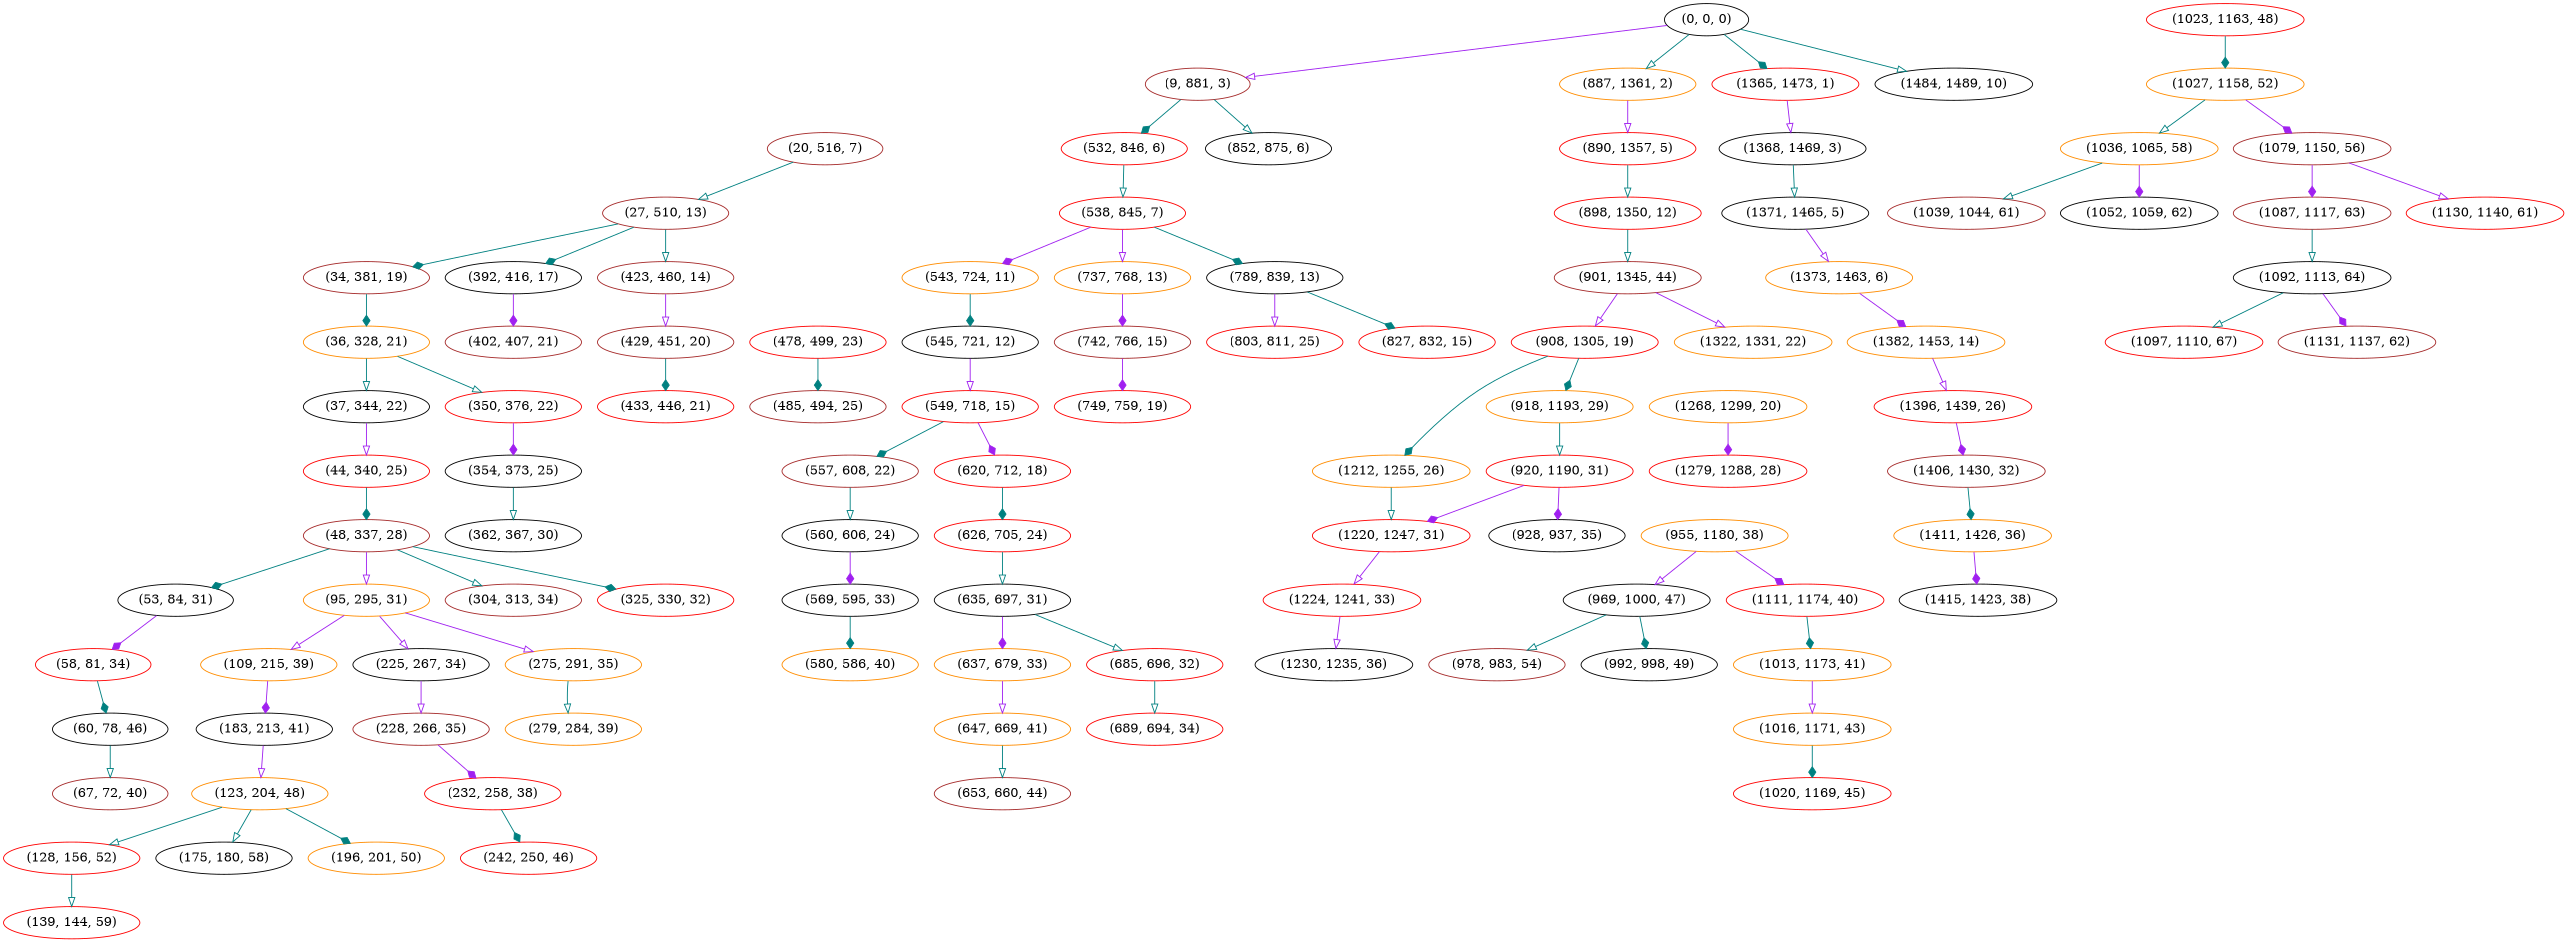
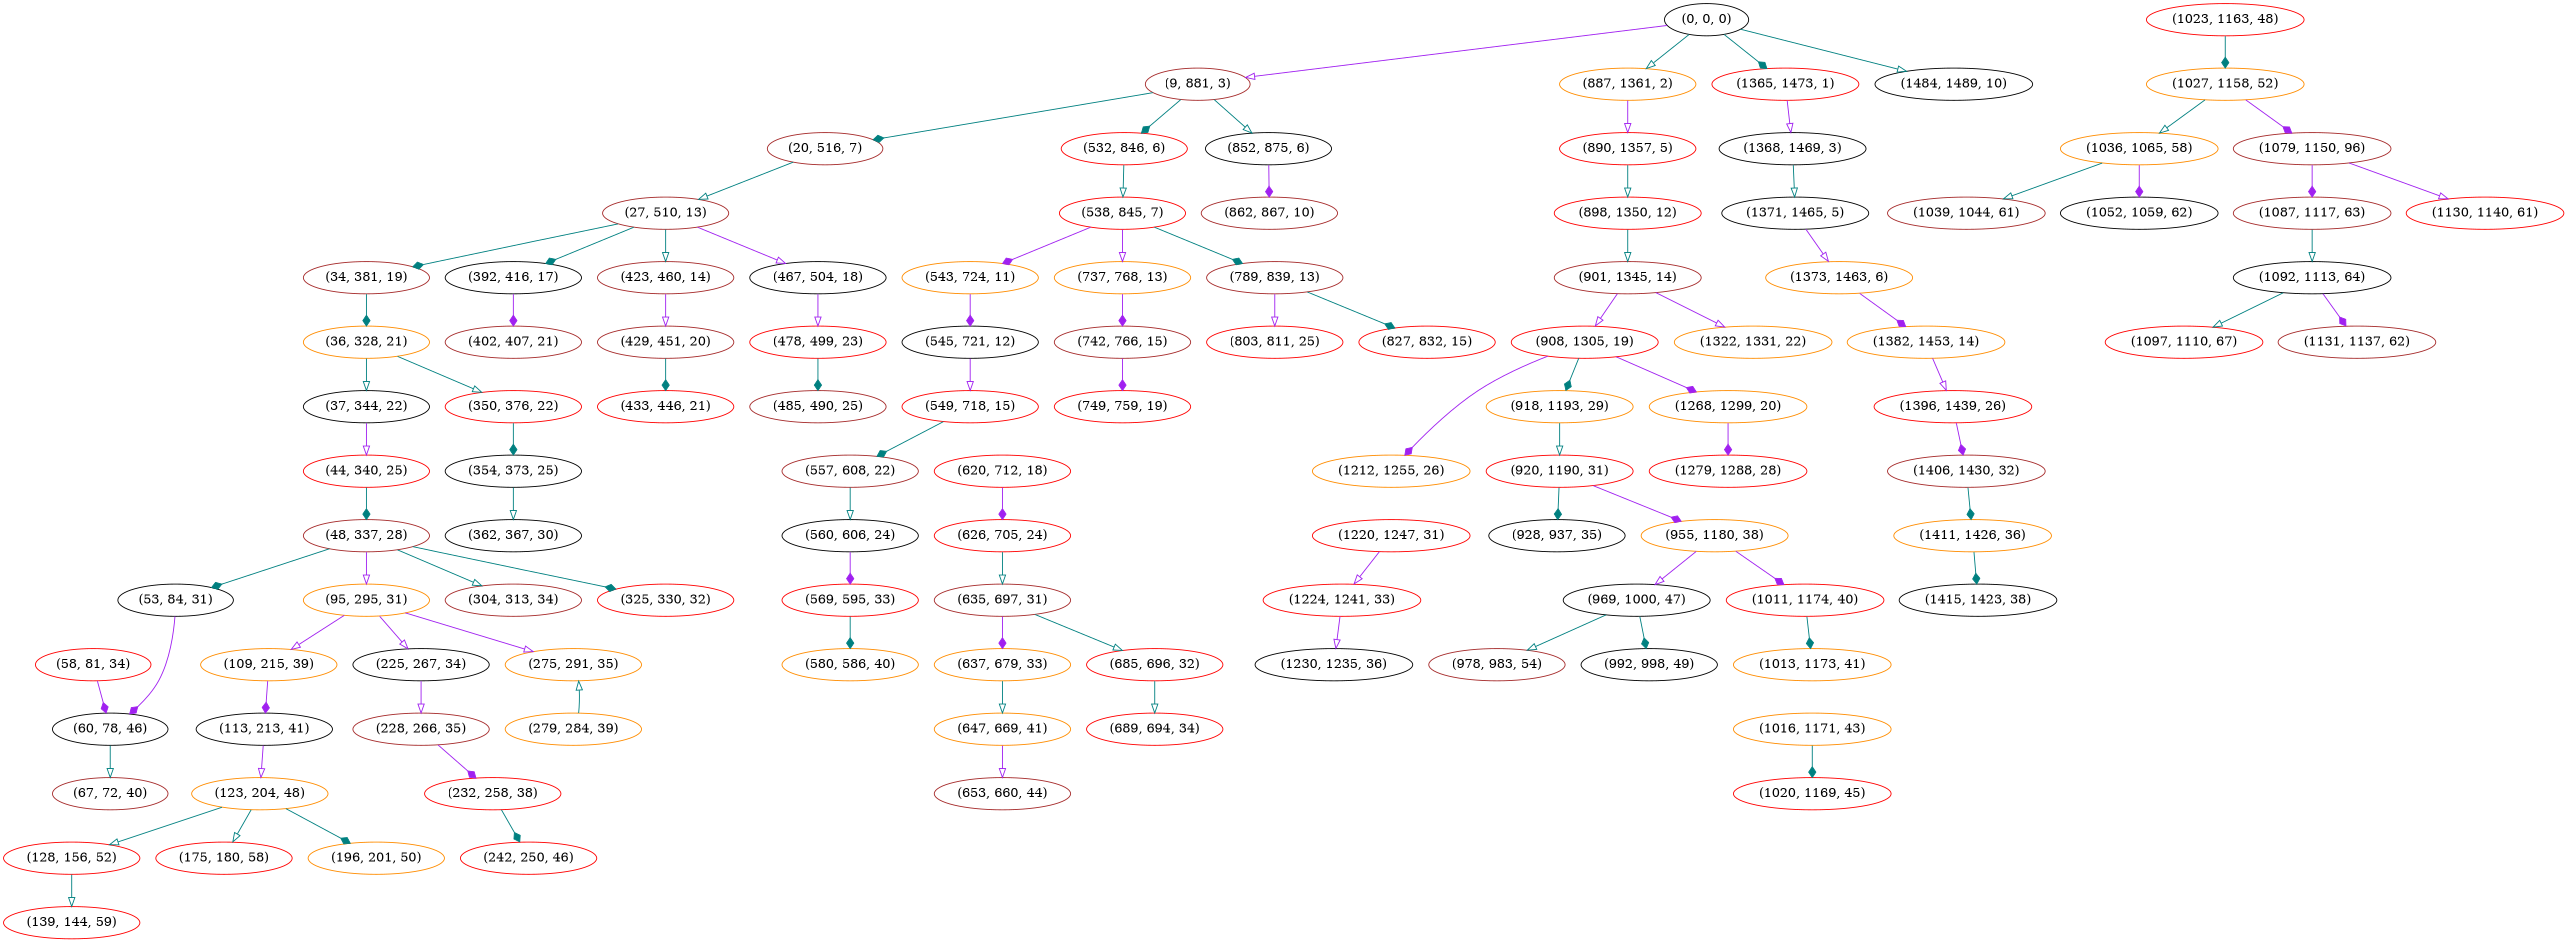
none -> (1018, 115)
(2312, 149) -> (2312, 149)
none -> (1269, 213)
none -> (818, 278)
(1275, 278) -> (1275, 278)
(1628, 278) -> (1628, 278)
(970, 305) -> (970, 305)
none -> (1651, 372)
(1474, 393) -> (1474, 393)
(818, 407) -> (818, 407)
(513, 434) -> (513, 434)
(984, 434) -> none
(1002, 498) -> (1002, 498)
(1559, 498) -> (1559, 498)
(1391, 499) -> none
(1481, 501) -> (1632, 501)
(1975, 563) -> (1975, 563)
(850, 600) -> (850, 600)
(1002, 600) -> (1002, 600)
(1805, 600) -> (1805, 600)
(139, 629) -> (165, 665)
(100, 692) -> (100, 692)
(567, 693) -> (579, 702)
(1002, 693) -> (1002, 693)
(1812, 693) -> none
(264, 729) -> (264, 729)
(1002, 757) -> (1002, 757)
(224, 858) -> (224, 858)
